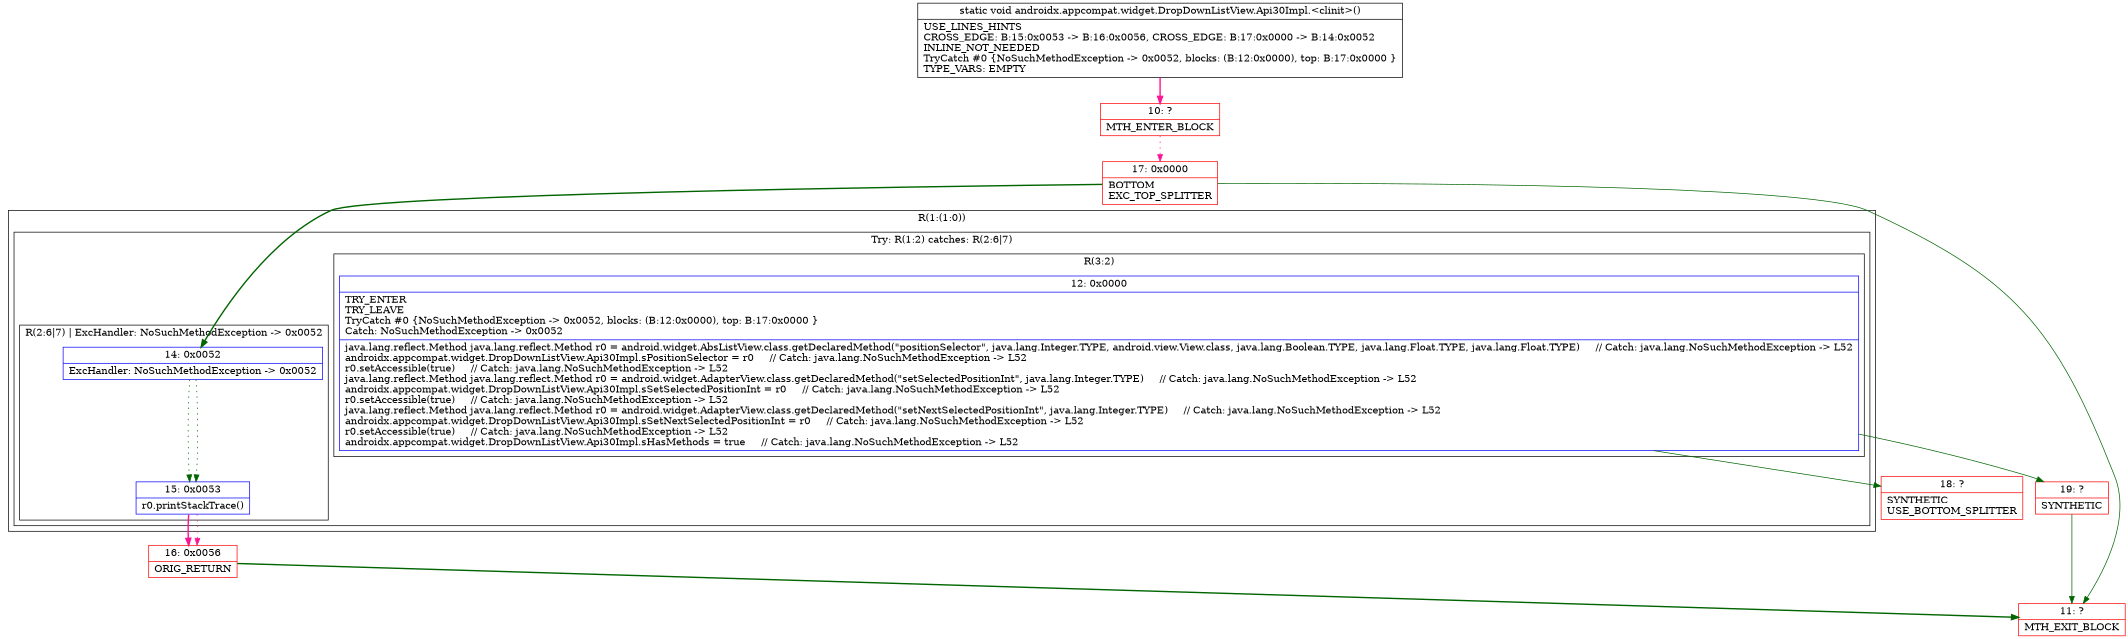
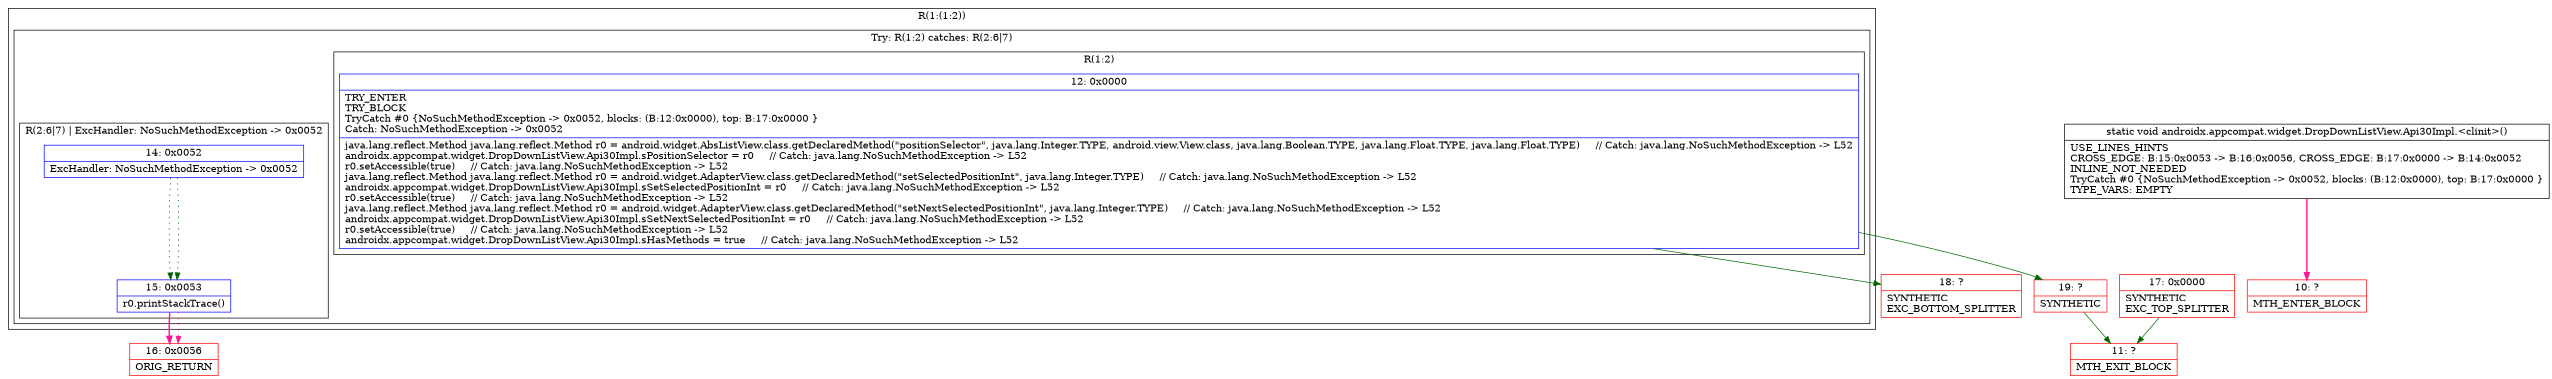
(1160, 145) -> none
(1132, 186) -> (2156, 298)
(624, 193) -> none
(942, 218) -> (942, 16)
(1099, 262) -> (1099, 60)
(375, 310) -> (376, 108)
(1952, 511) -> (1951, 309)
(1124, 590) -> none
